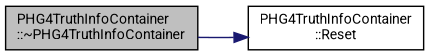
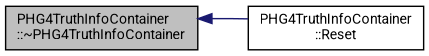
(216, 38) -> (230, 19)
